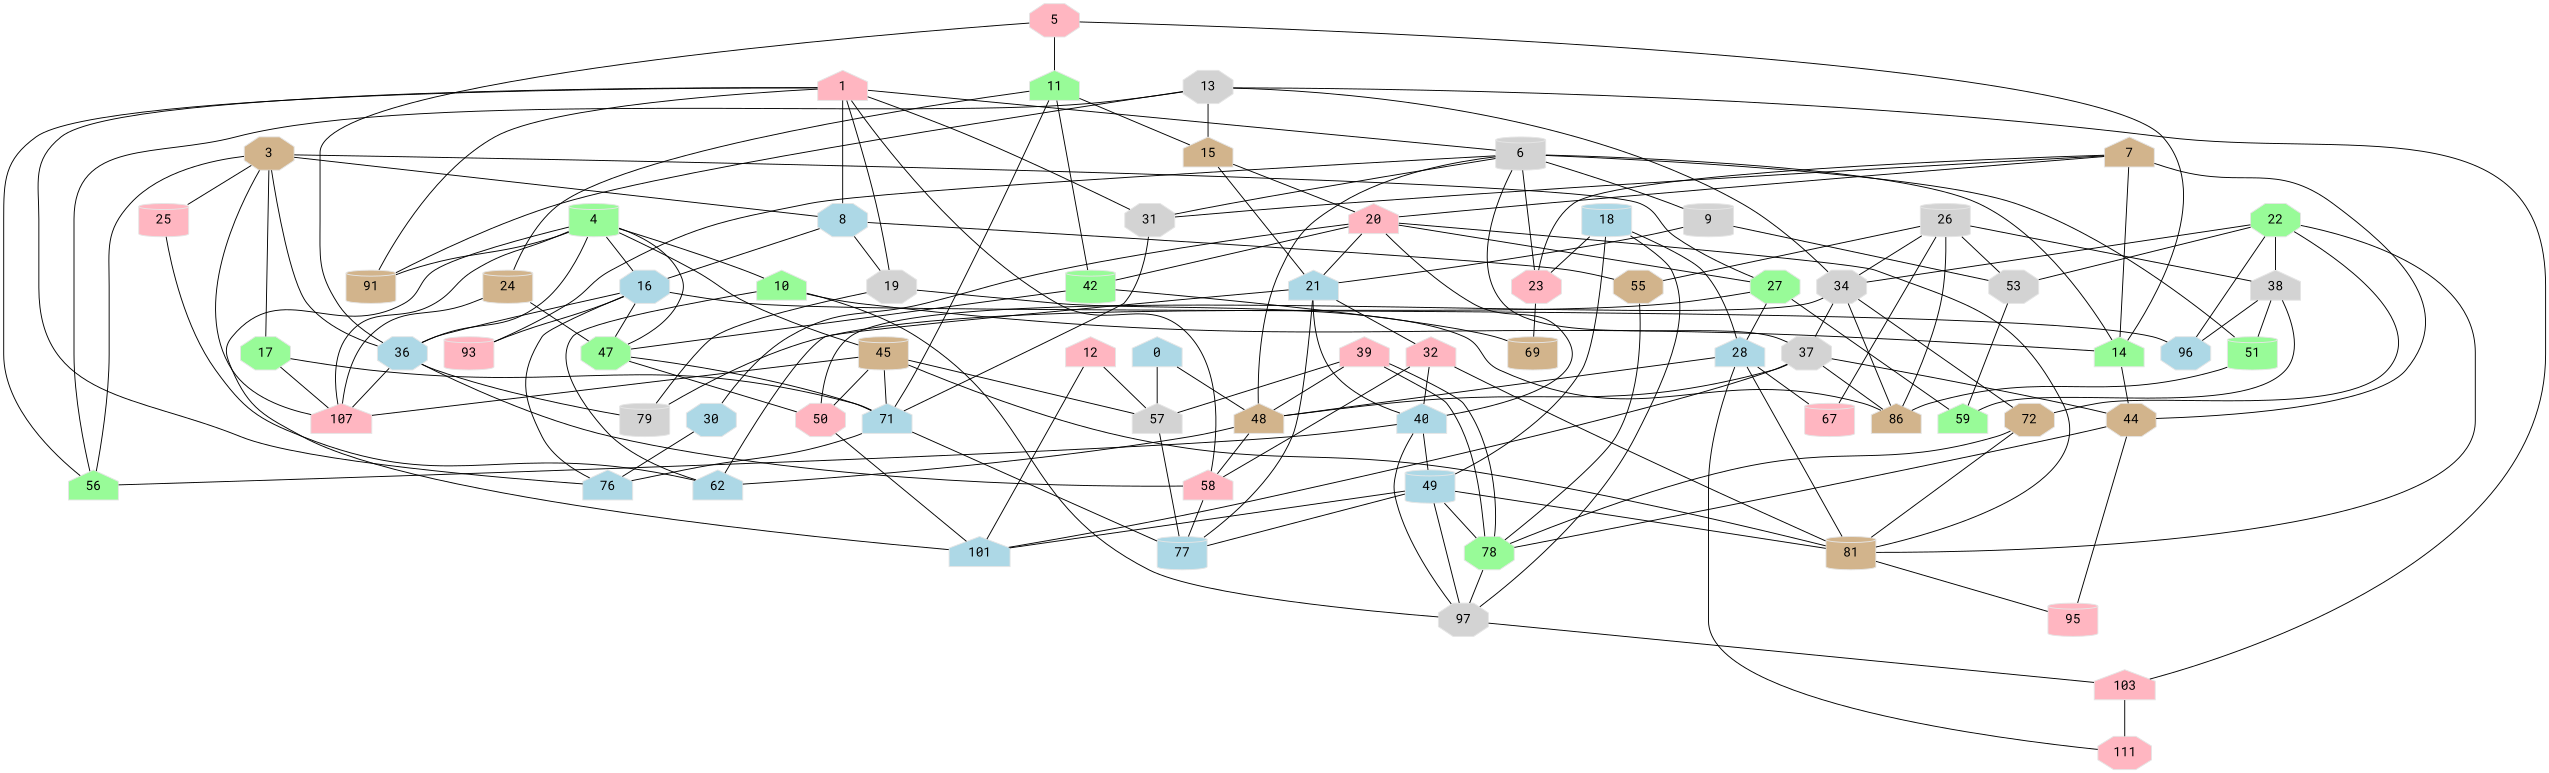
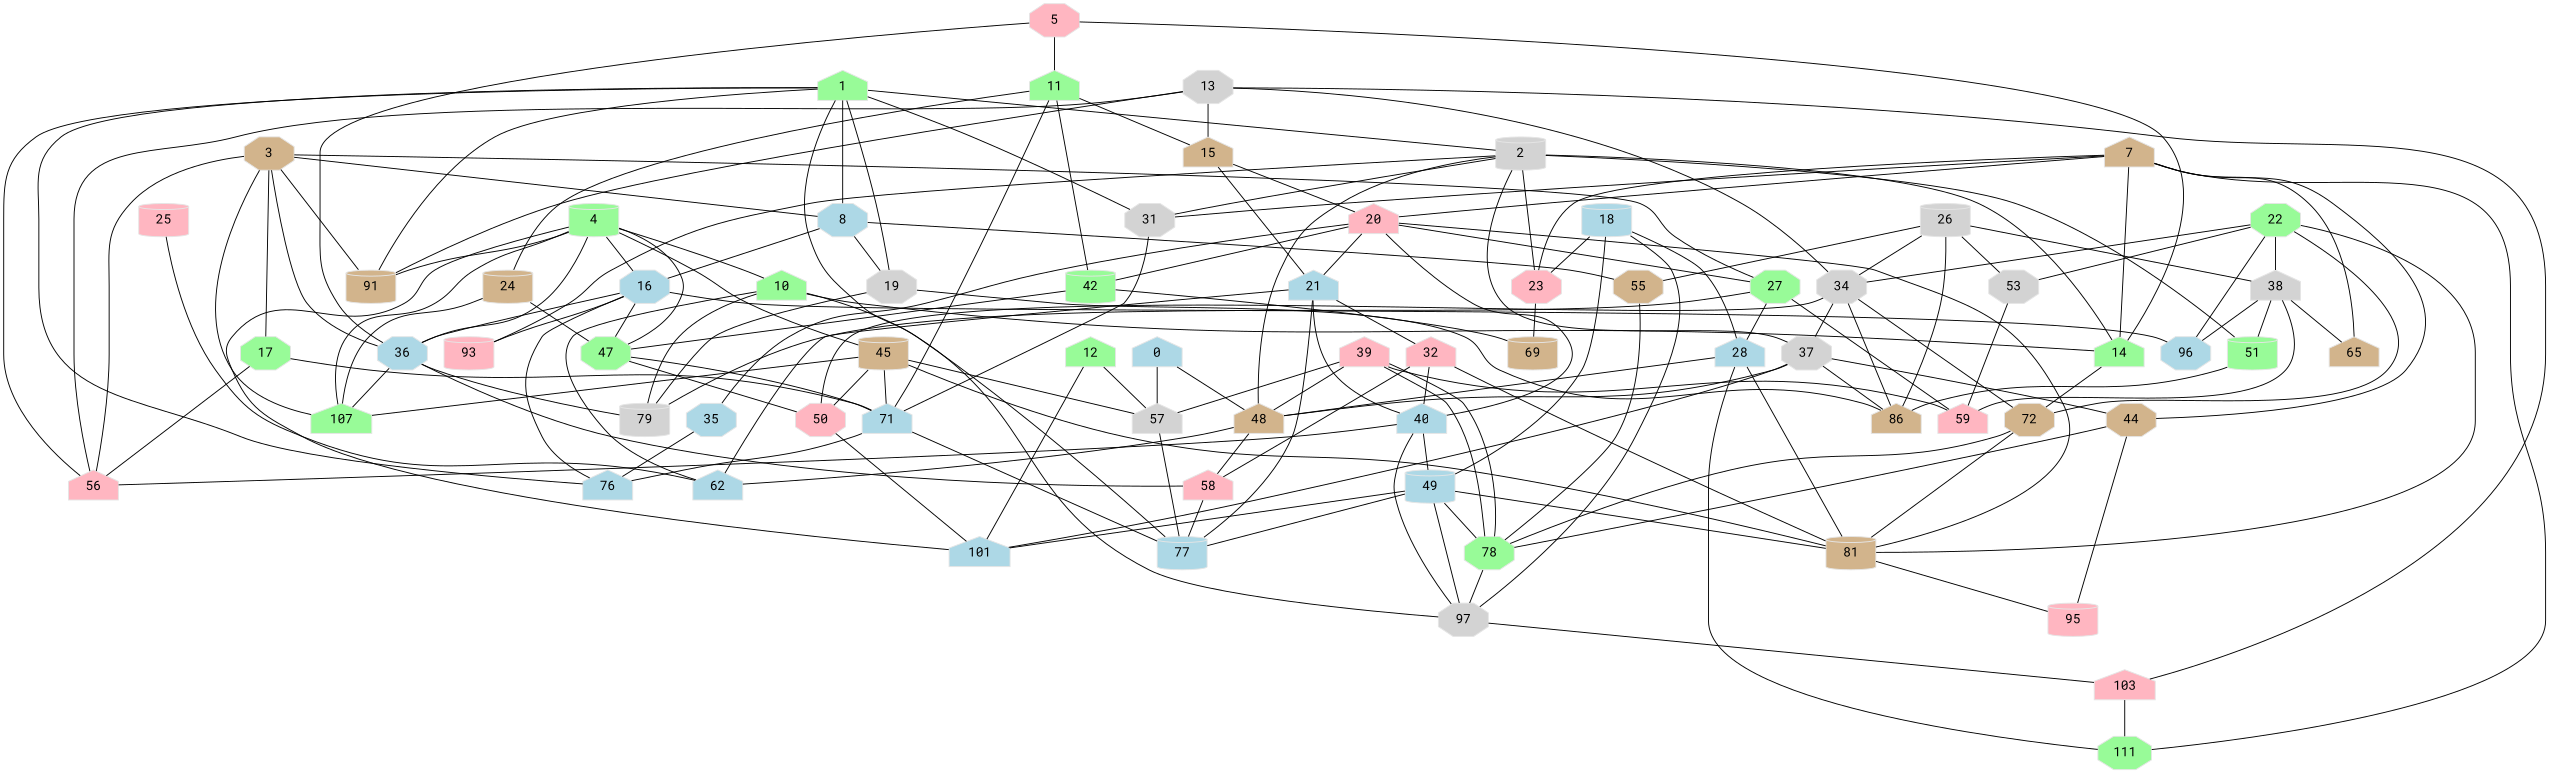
(843, 87) -> (843, 87)
(1521, 154) -> (1521, 154)
(219, 185) -> (314, 212)
(1708, 220) -> none
(1030, 286) -> (989, 389)
none -> (684, 332)
(1091, 353) -> (1091, 353)
none -> (2354, 353)
(2124, 380) -> (2082, 381)
(304, 388) -> (174, 424)
none -> (1640, 388)
(341, 420) -> (341, 420)
(711, 420) -> (711, 420)
(1830, 420) -> none
(1963, 420) -> (1963, 420)
none -> (2530, 459)
(93, 487) -> (93, 487)
(2125, 753) -> (2125, 753)
